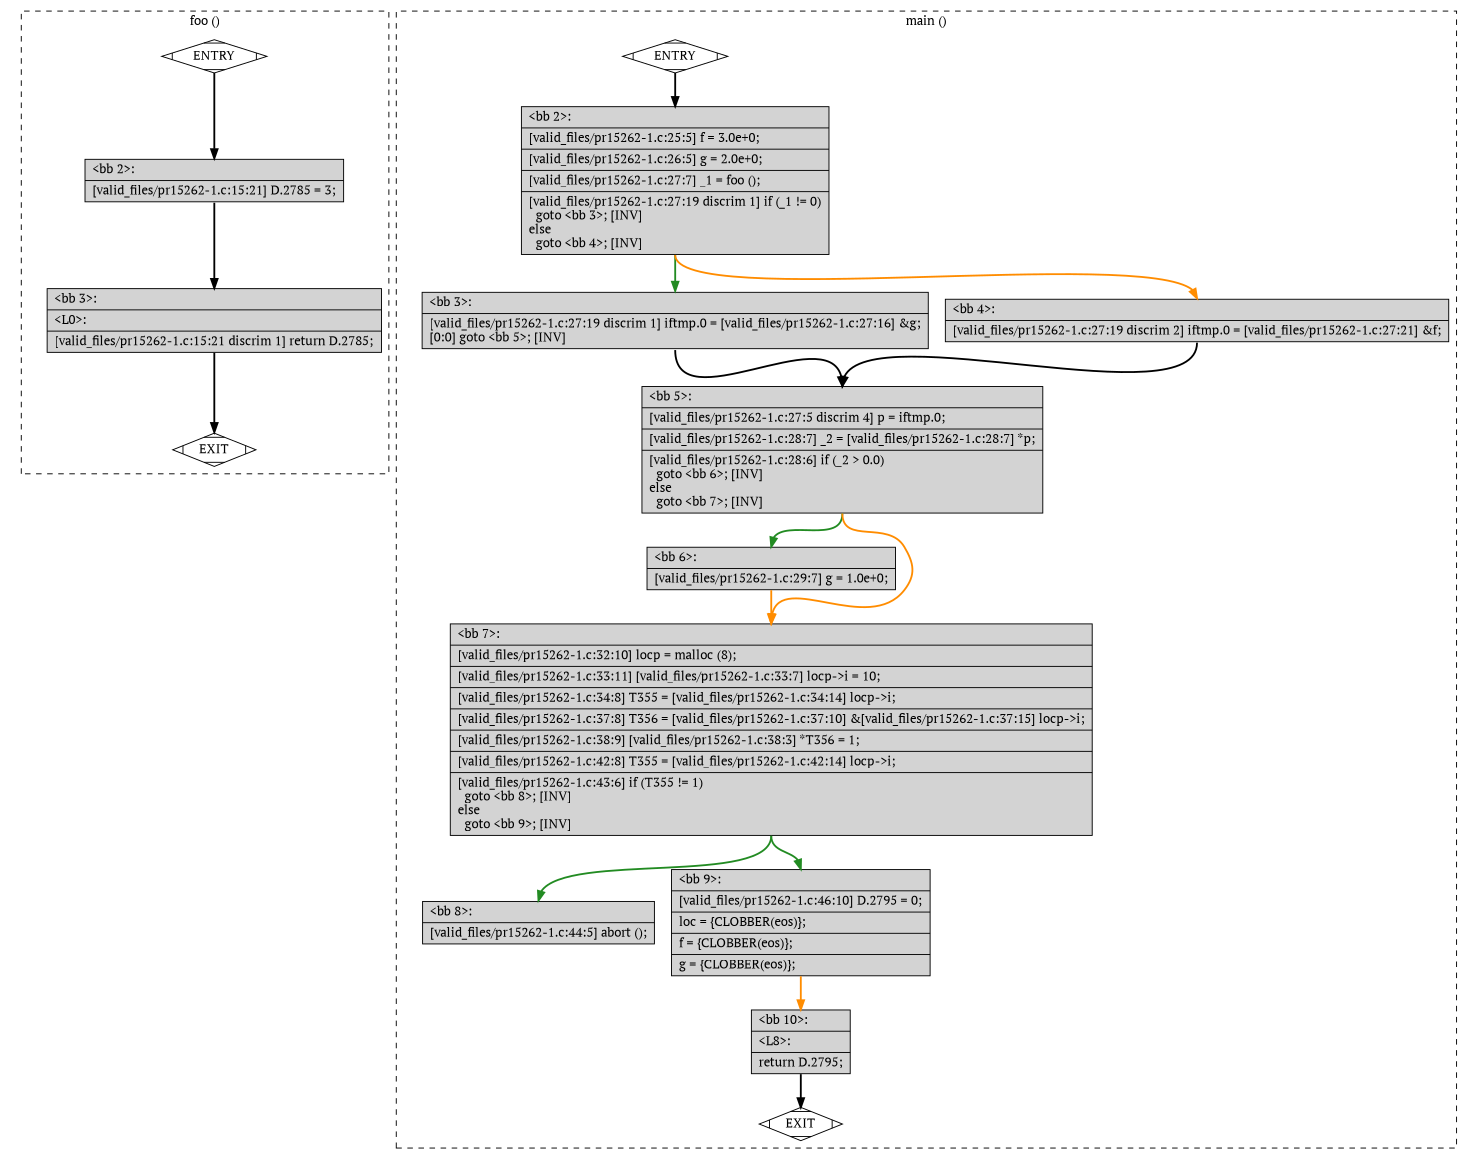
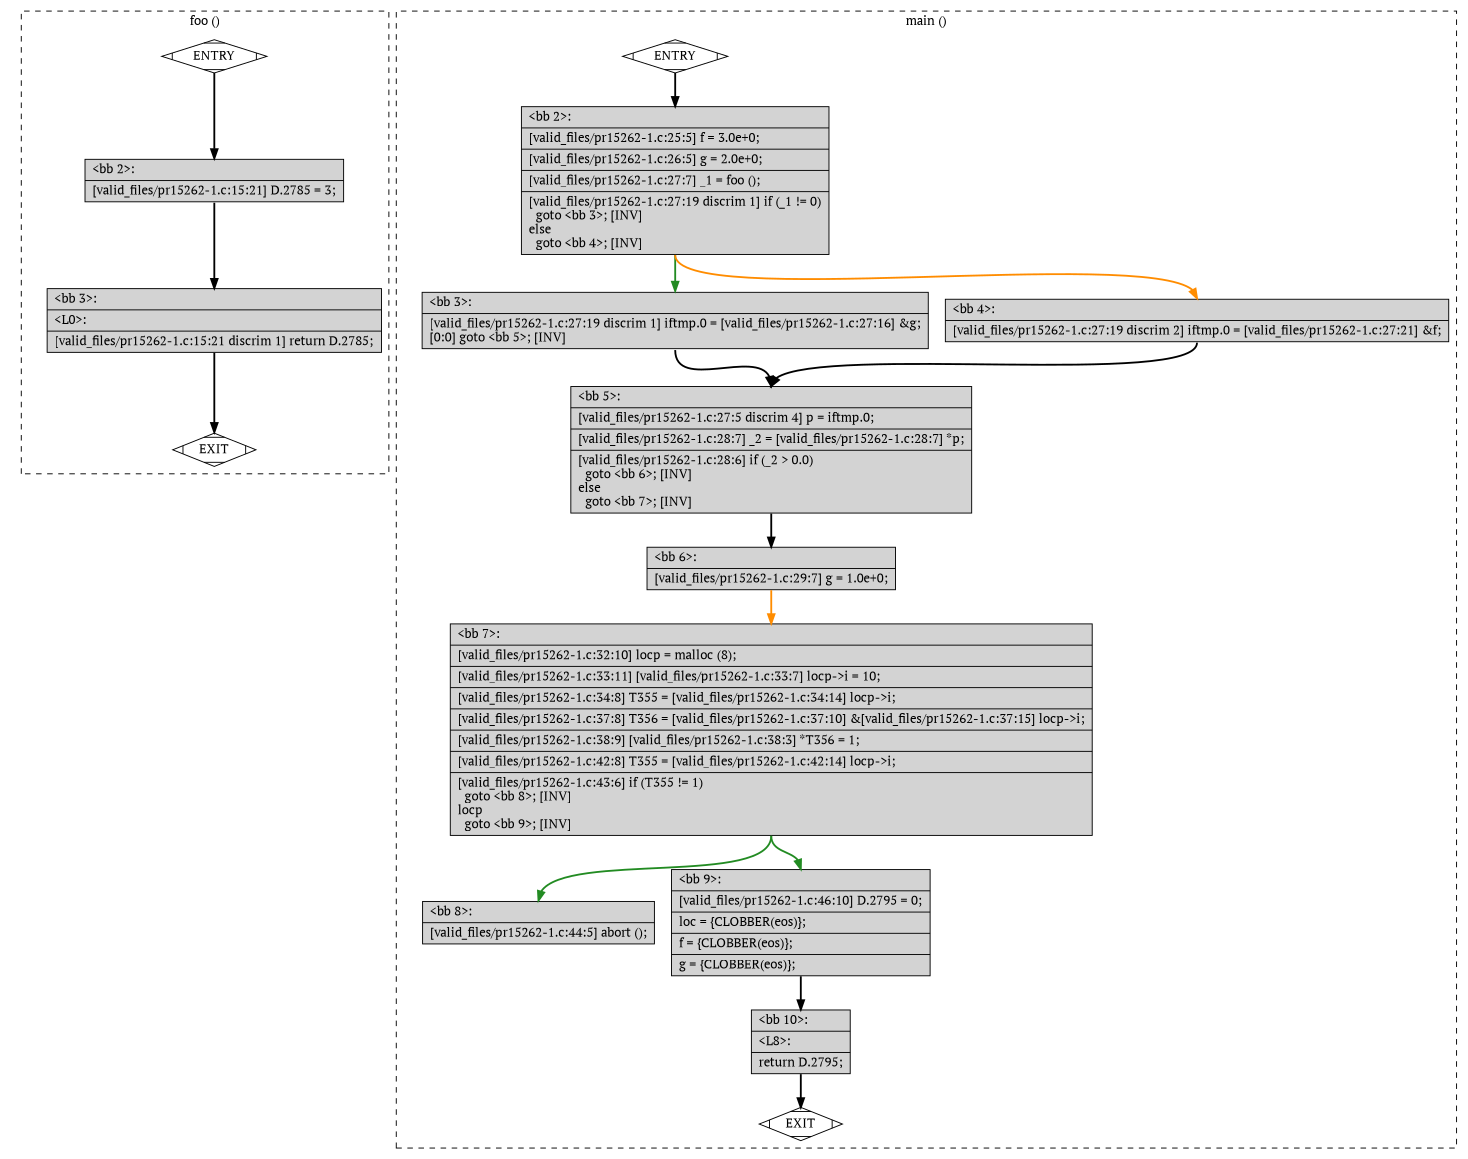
(811, 530) -> (771, 525)
(896, 597) -> none
(469, 810) -> (471, 810)
(801, 988) -> (801, 988)
